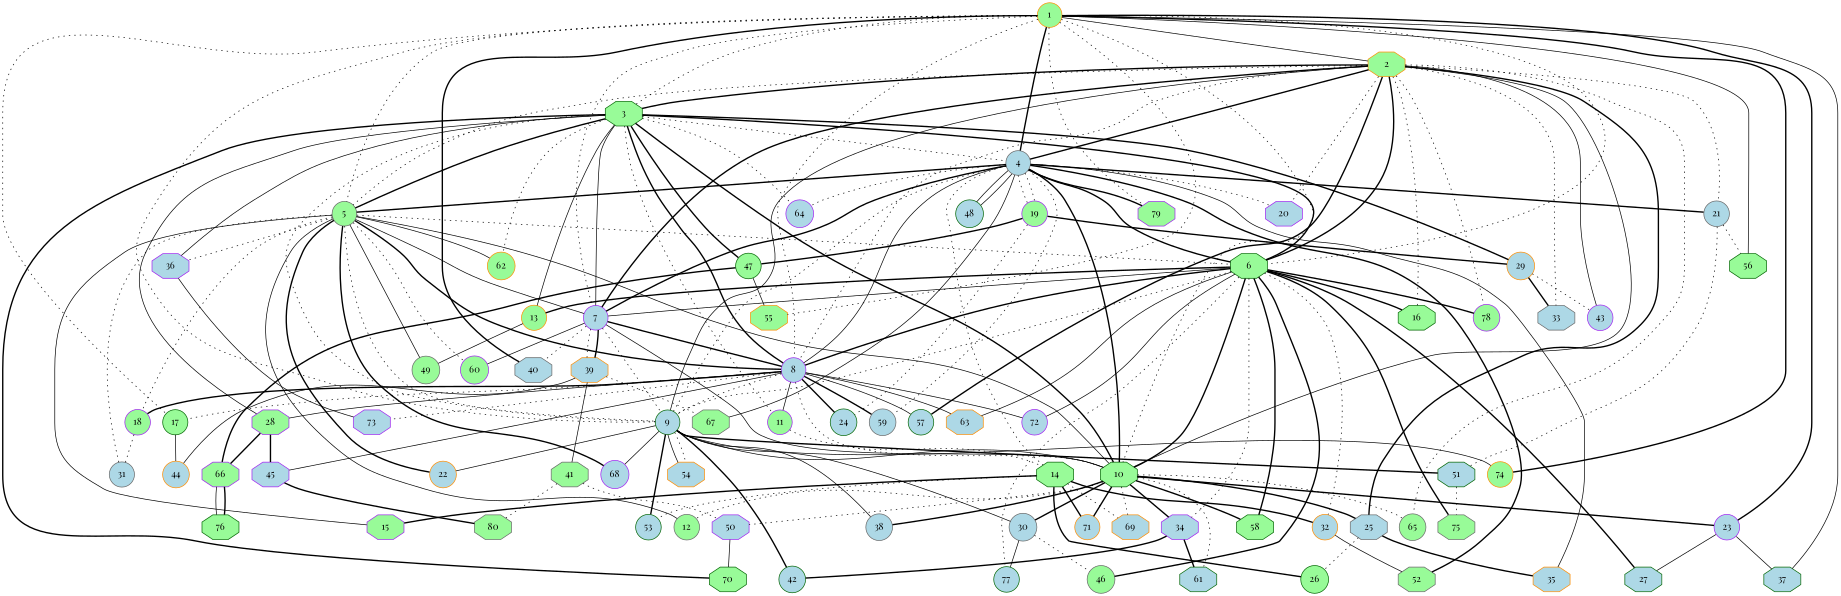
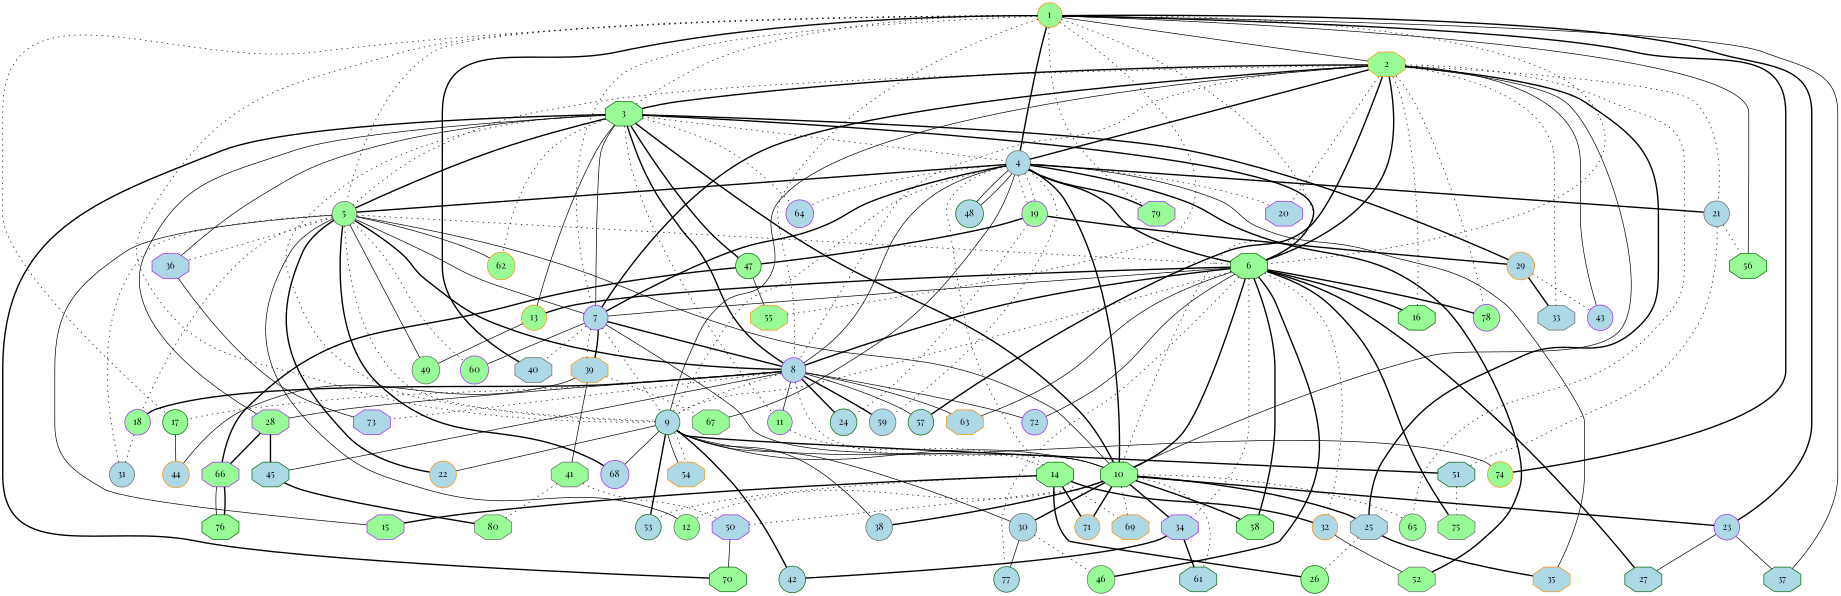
(270, 474) -> (270, 474)
